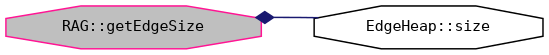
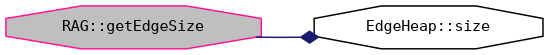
(296, 17) -> (278, 37)
